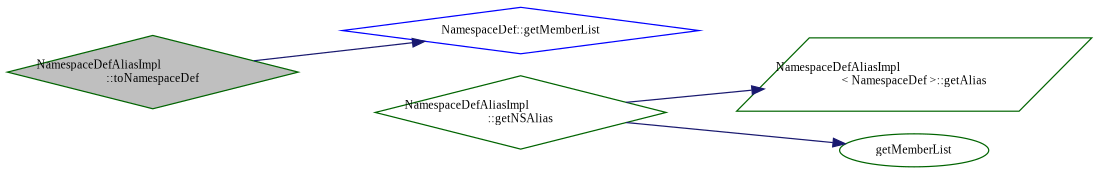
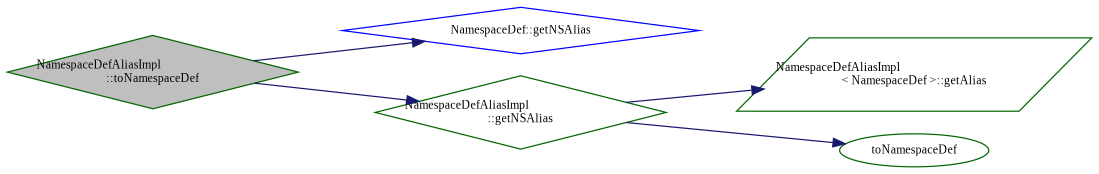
(521, 31) -> (521, 31)
none -> (331, 92)
(914, 150) -> (914, 150)
